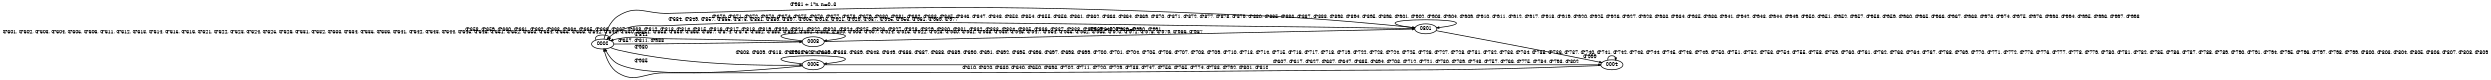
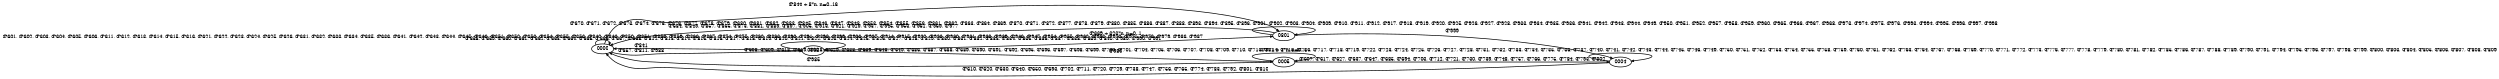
(813, 5) -> (813, 5)
(704, 62) -> (1047, 56)
